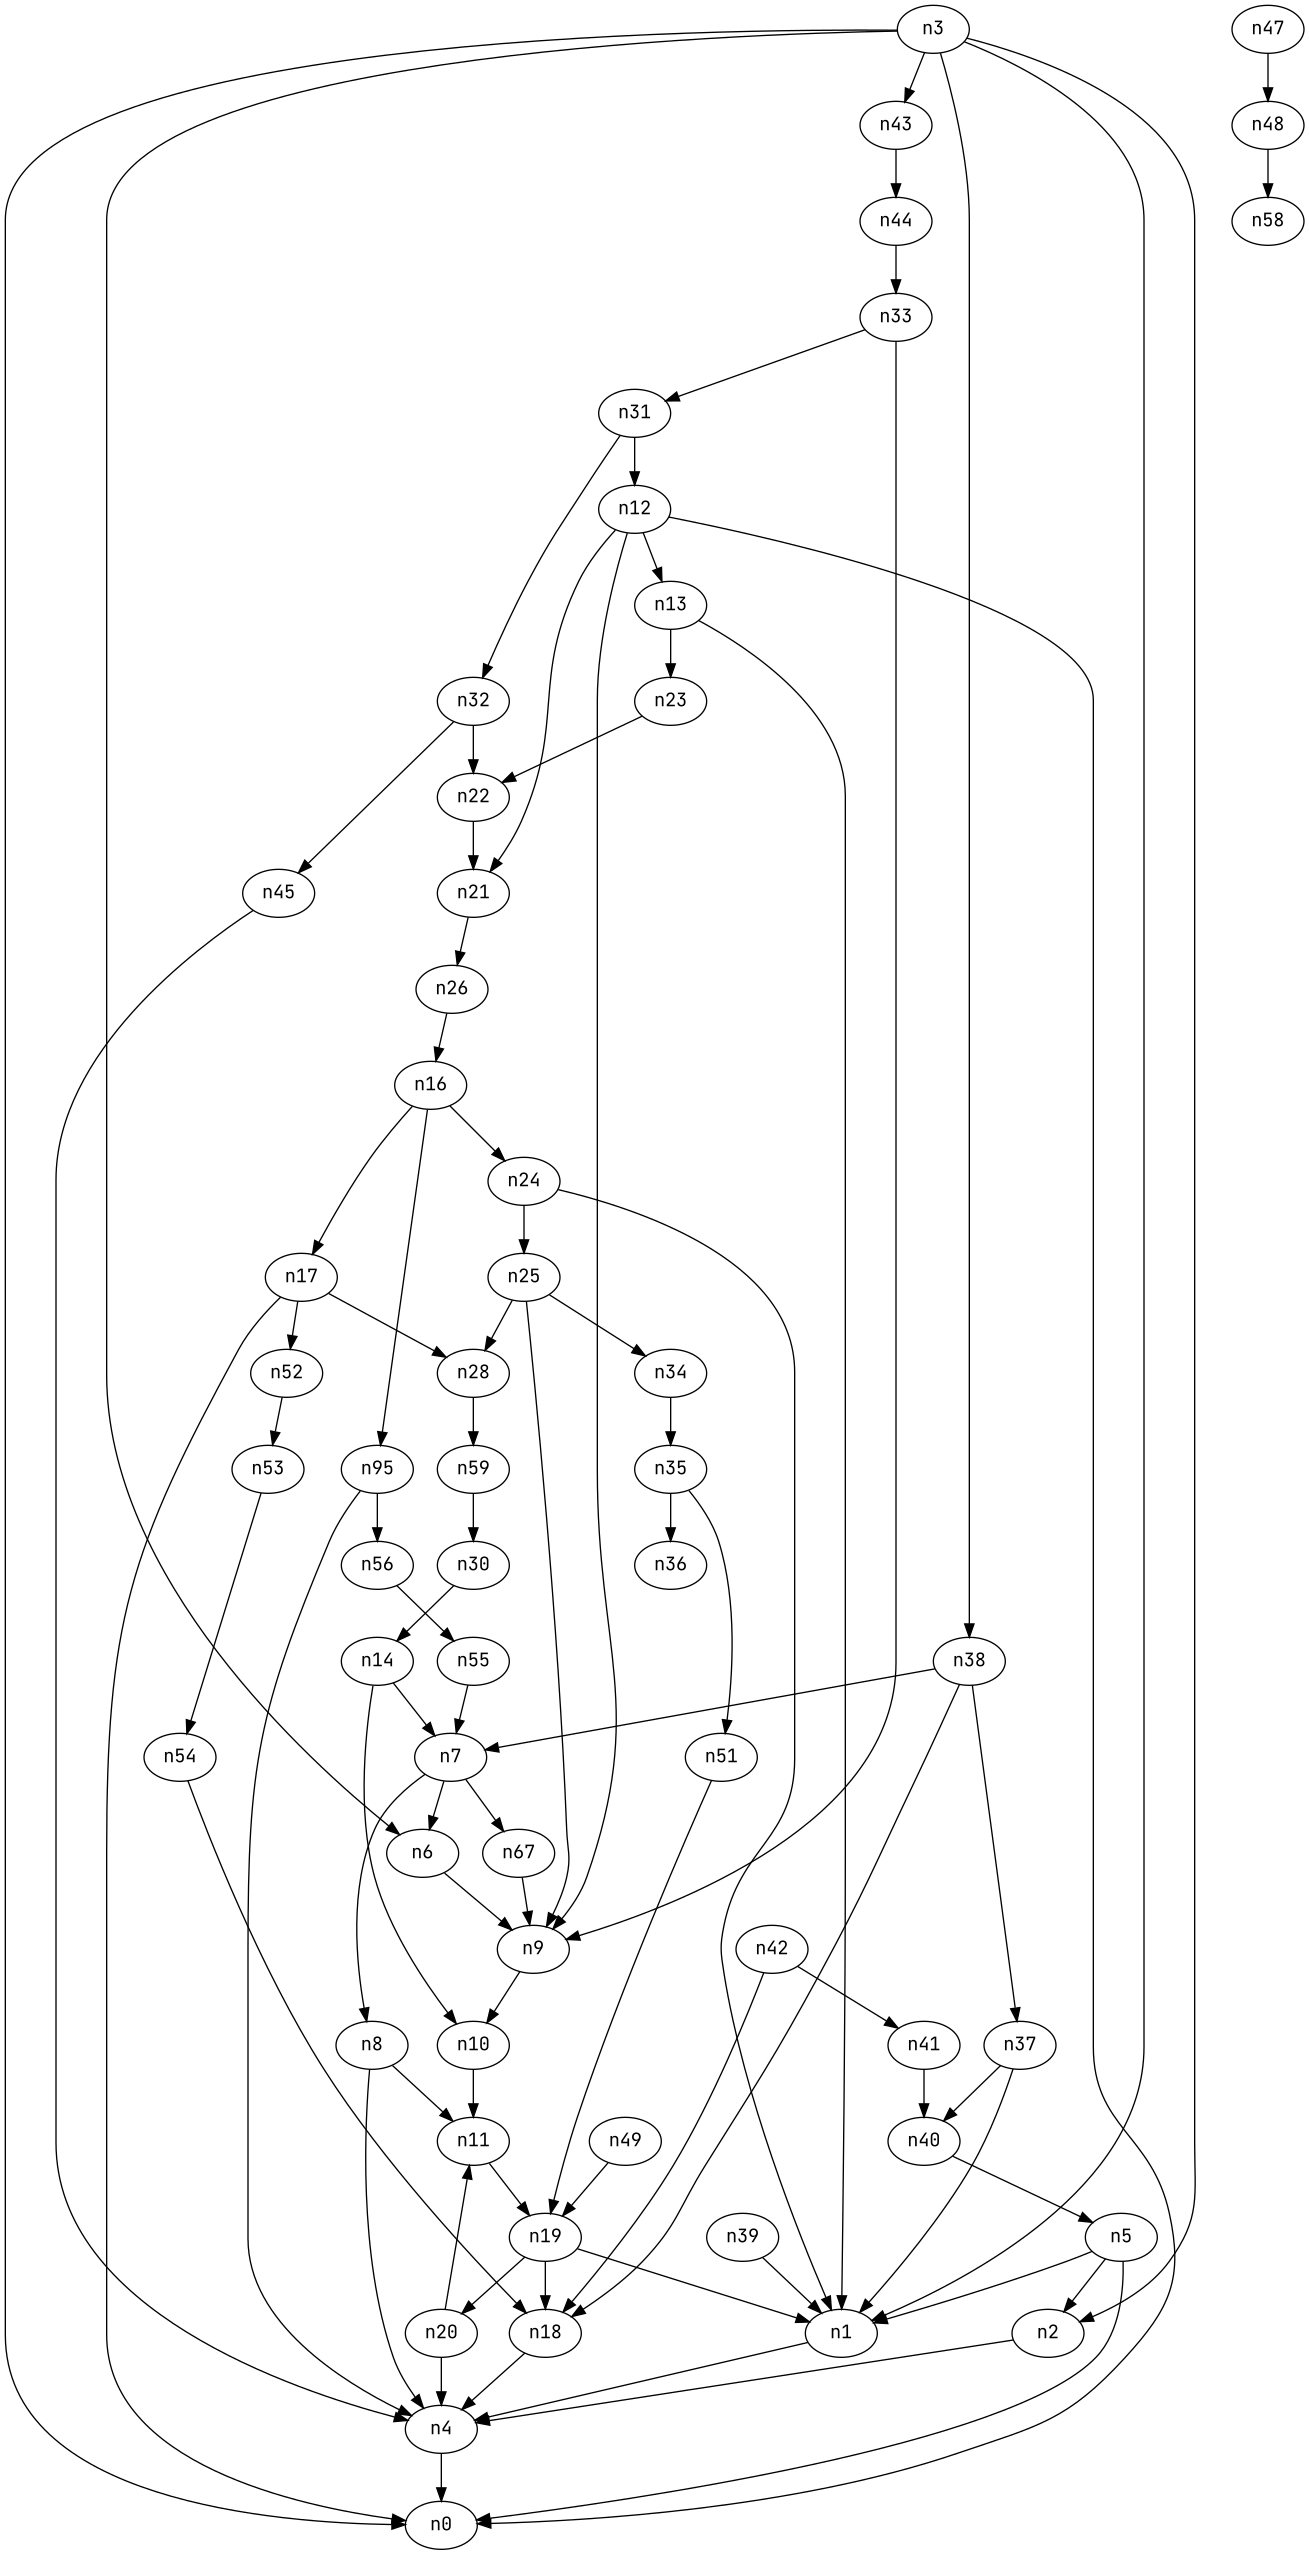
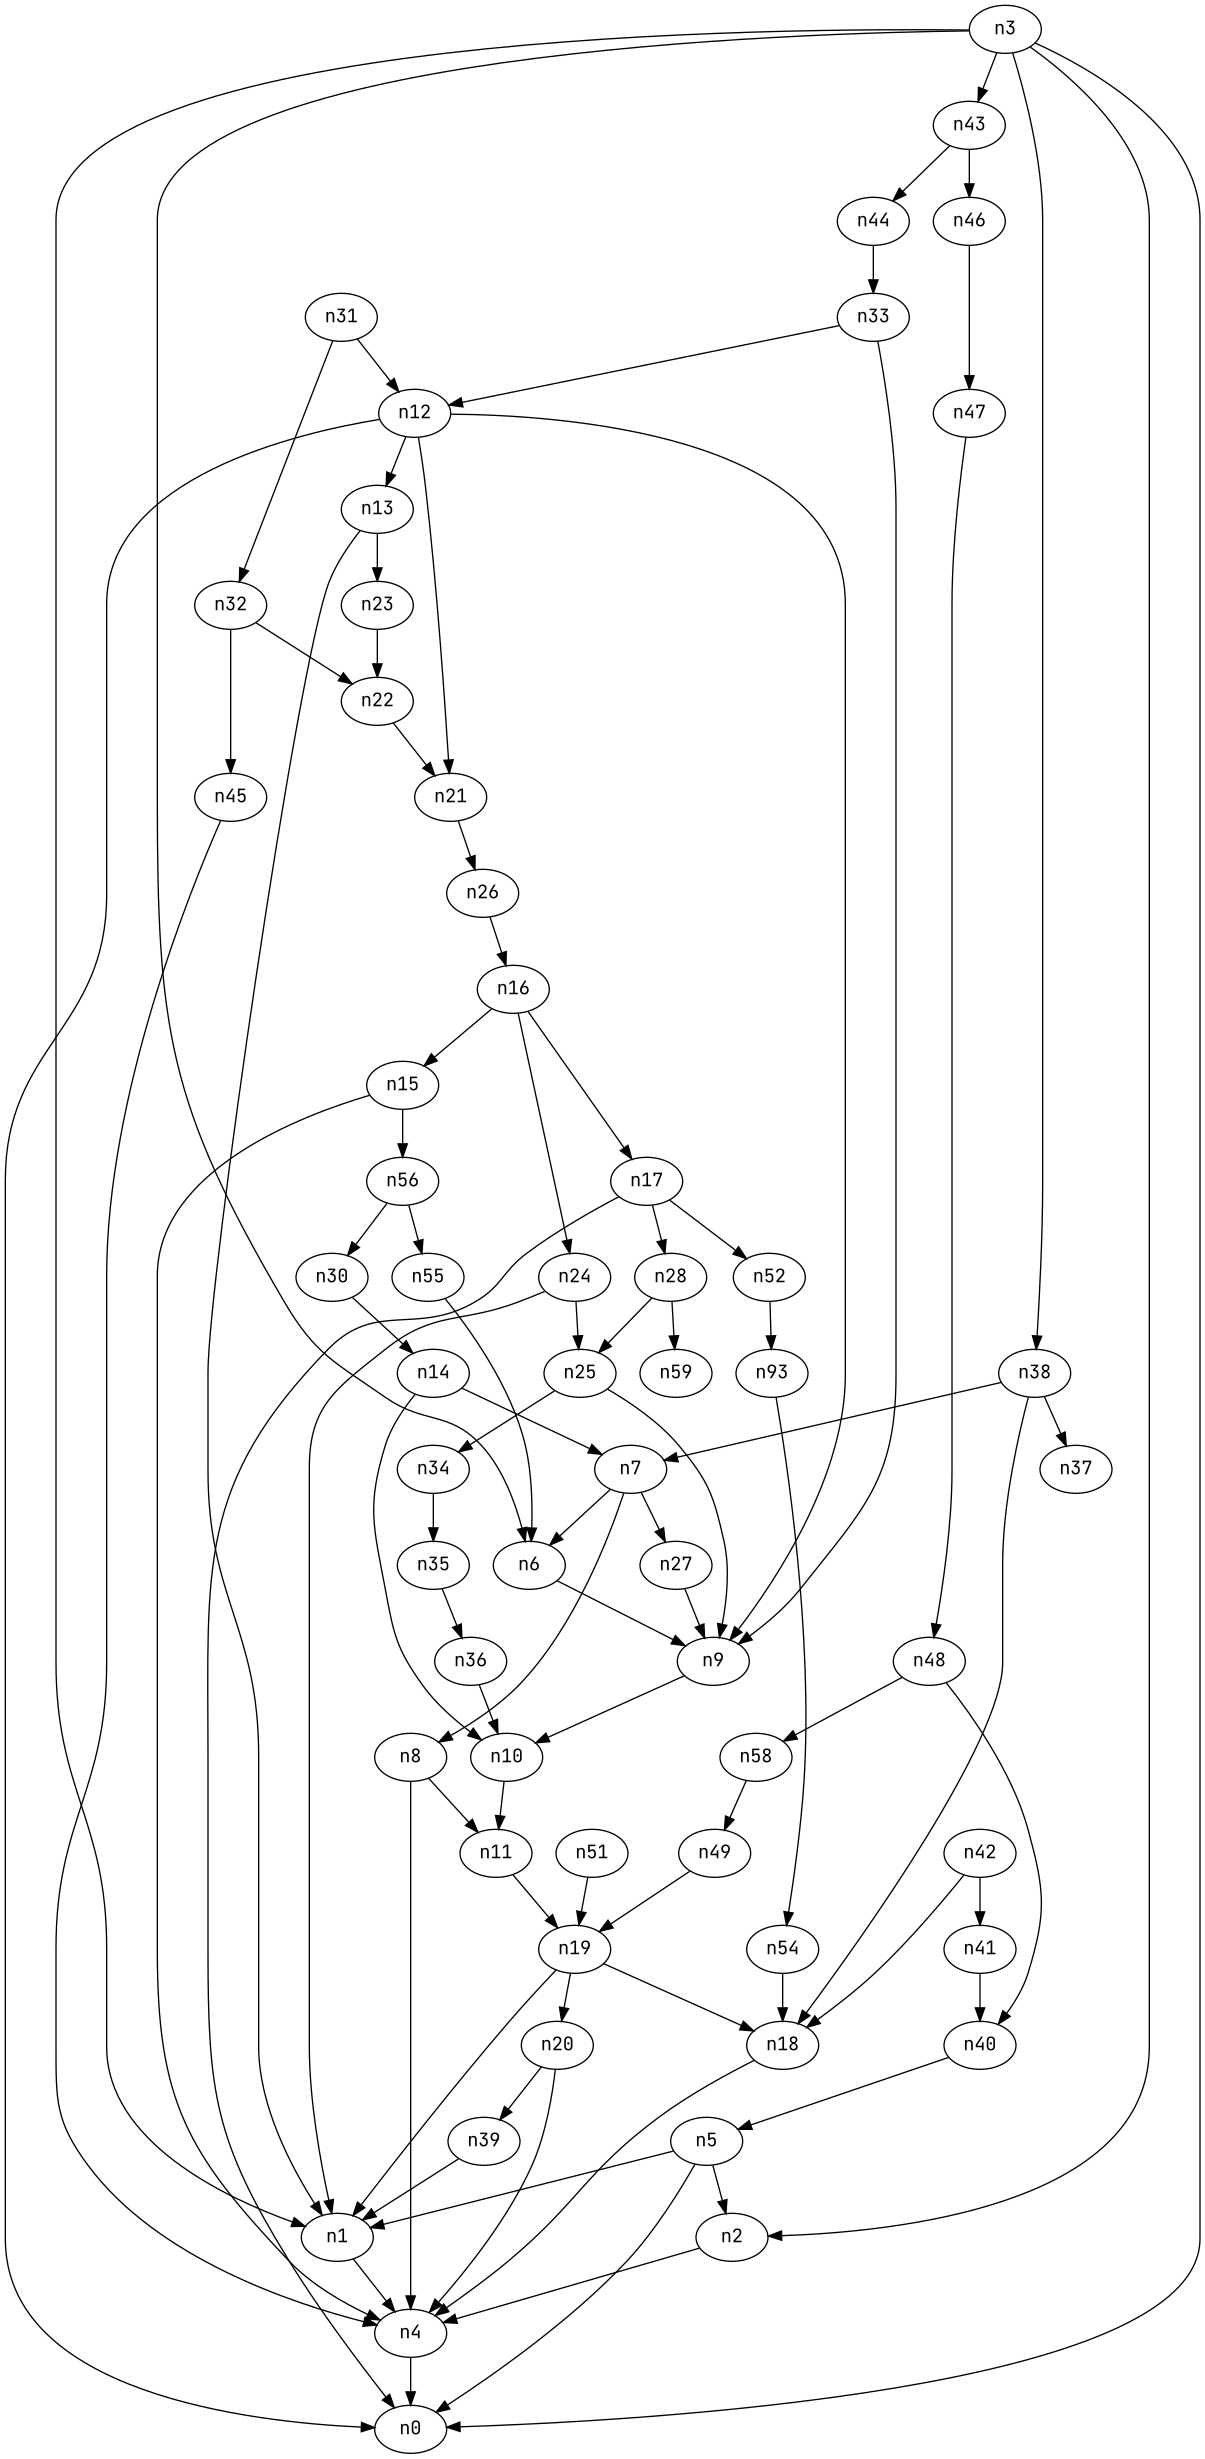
none -> (969, 221)
(772, 363) -> (651, 364)
(502, 1319) -> (630, 1321)
(268, 1469) -> (772, 1373)
(377, 1469) -> (403, 1085)
(473, 1511) -> (371, 1224)
(730, 1601) -> none
(464, 1703) -> (509, 1399)
none -> (486, 1703)
none -> (738, 1799)
(519, 1853) -> (676, 1565)
(977, 2089) -> (1031, 1841)
(954, 2194) -> none
(455, 2251) -> (525, 2088)
